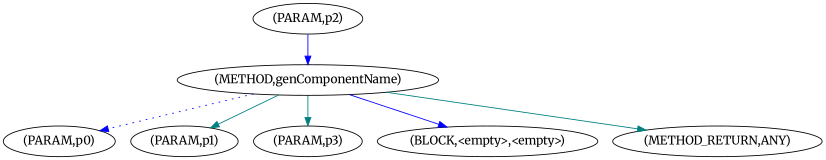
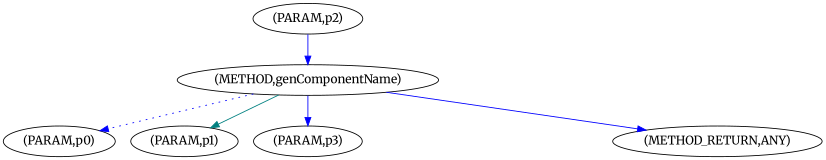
(308, 107) -> (308, 107)
(512, 111) -> (512, 111)
(488, 141) -> none
